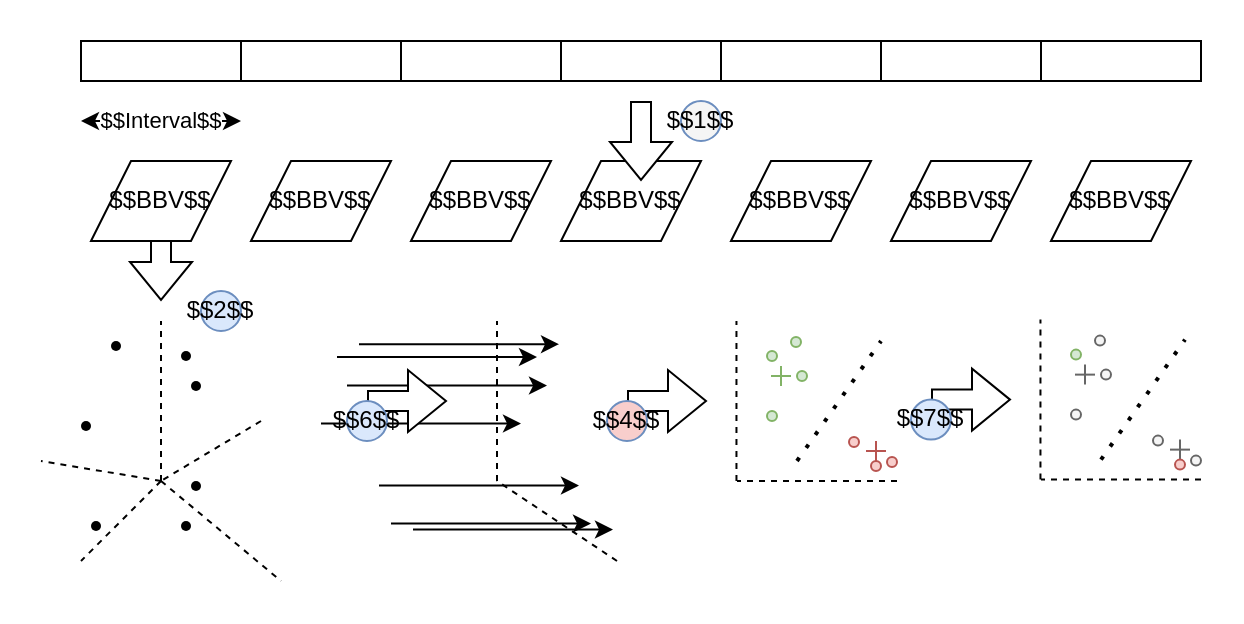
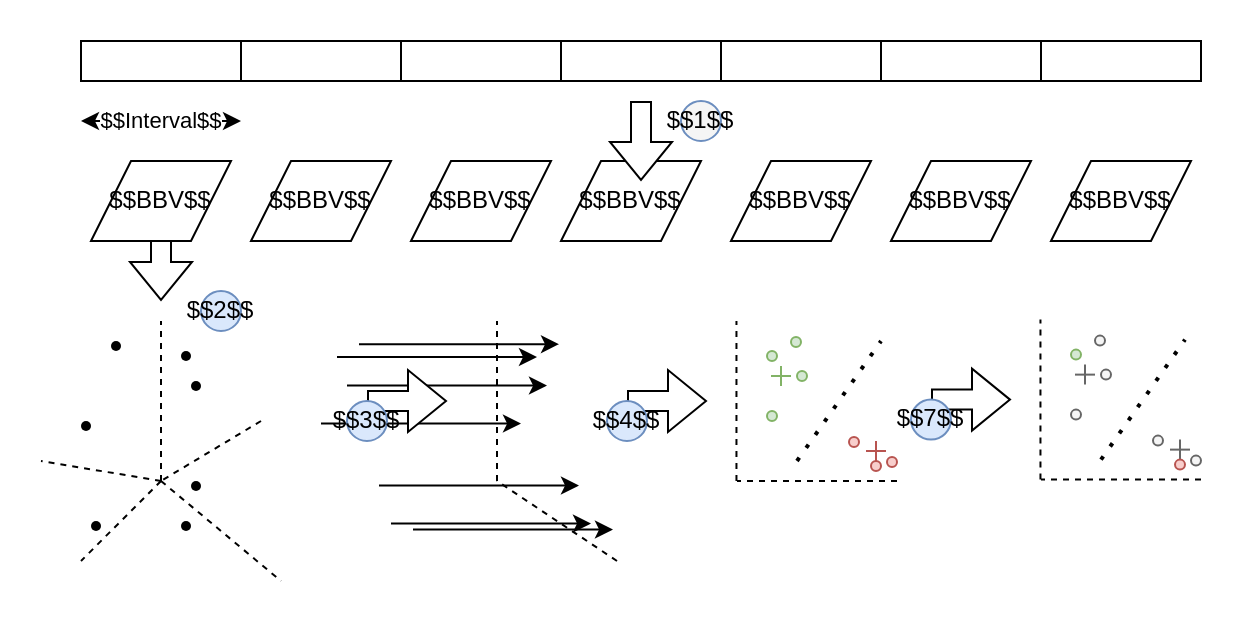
(367, 421) -> (367, 421)
(627, 421) -> (627, 421)
